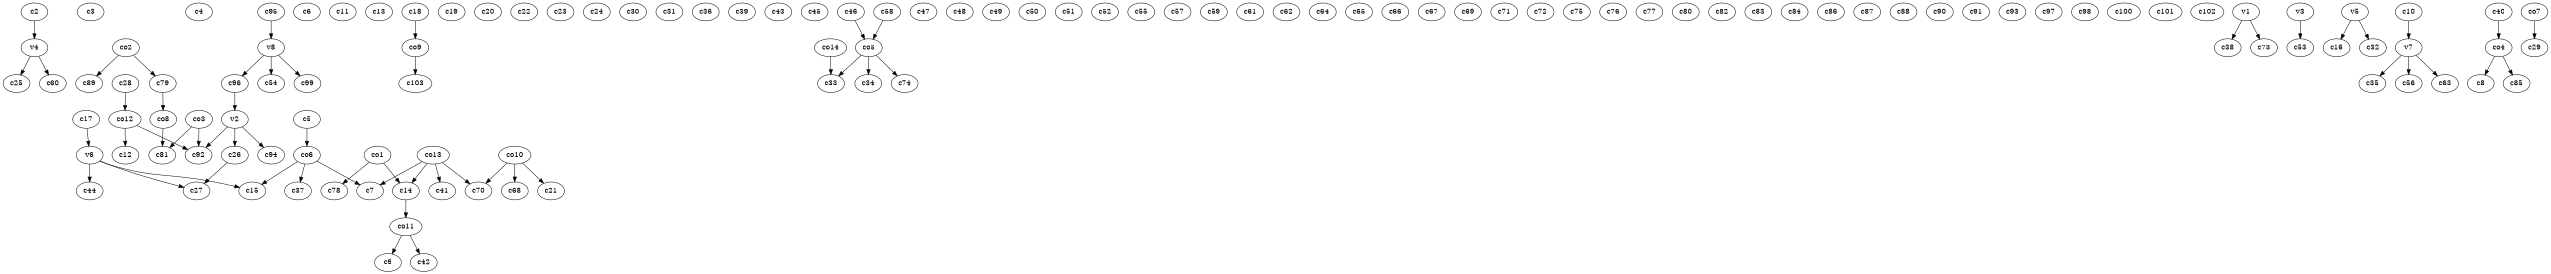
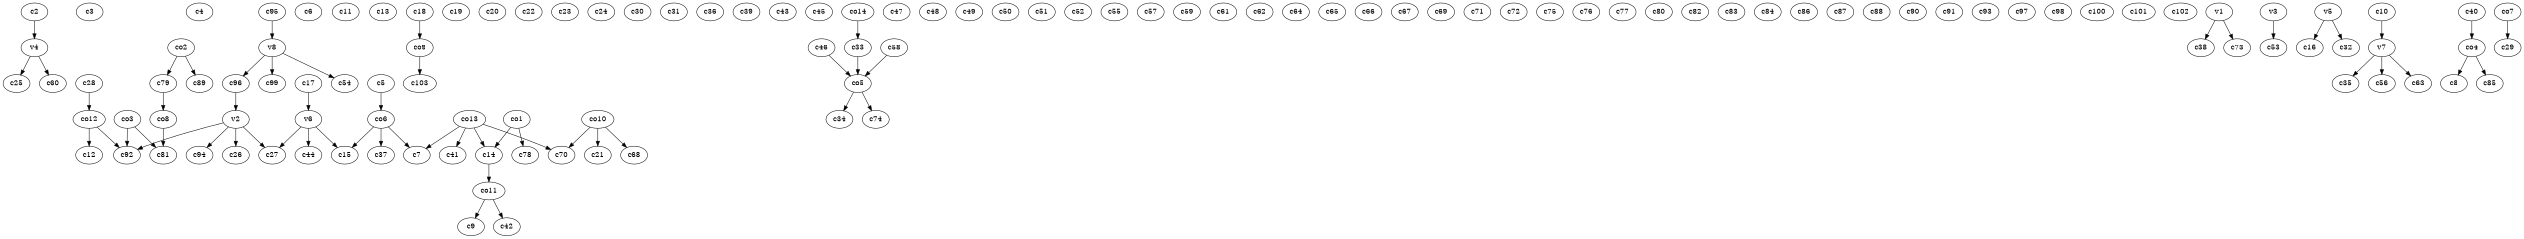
(852, 64) -> (858, 63)
(218, 171) -> (252, 135)
